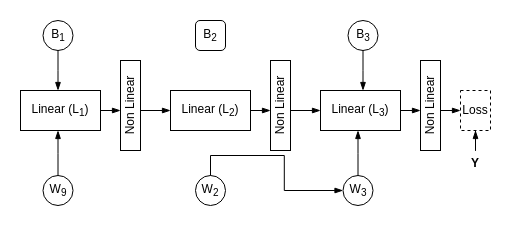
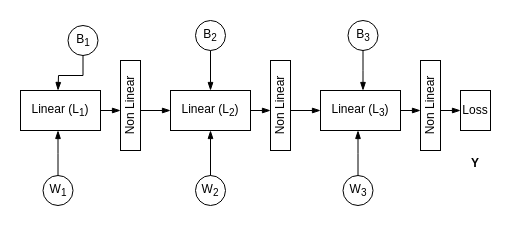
(58, 36) -> (83, 41)
(211, 36) -> (211, 36)
none -> (211, 66)
(476, 111) -> (476, 111)
(476, 136) -> none
(284, 161) -> (211, 148)
(59, 191) -> (59, 191)
